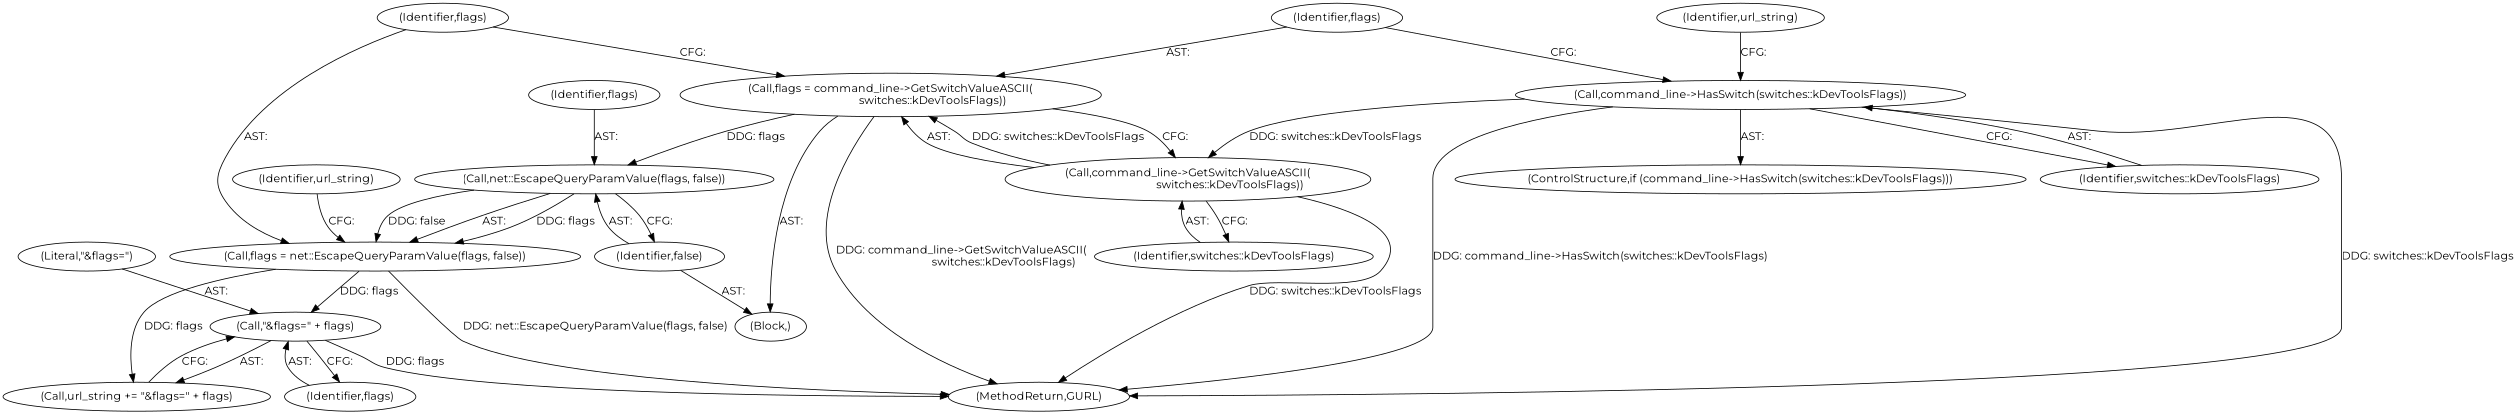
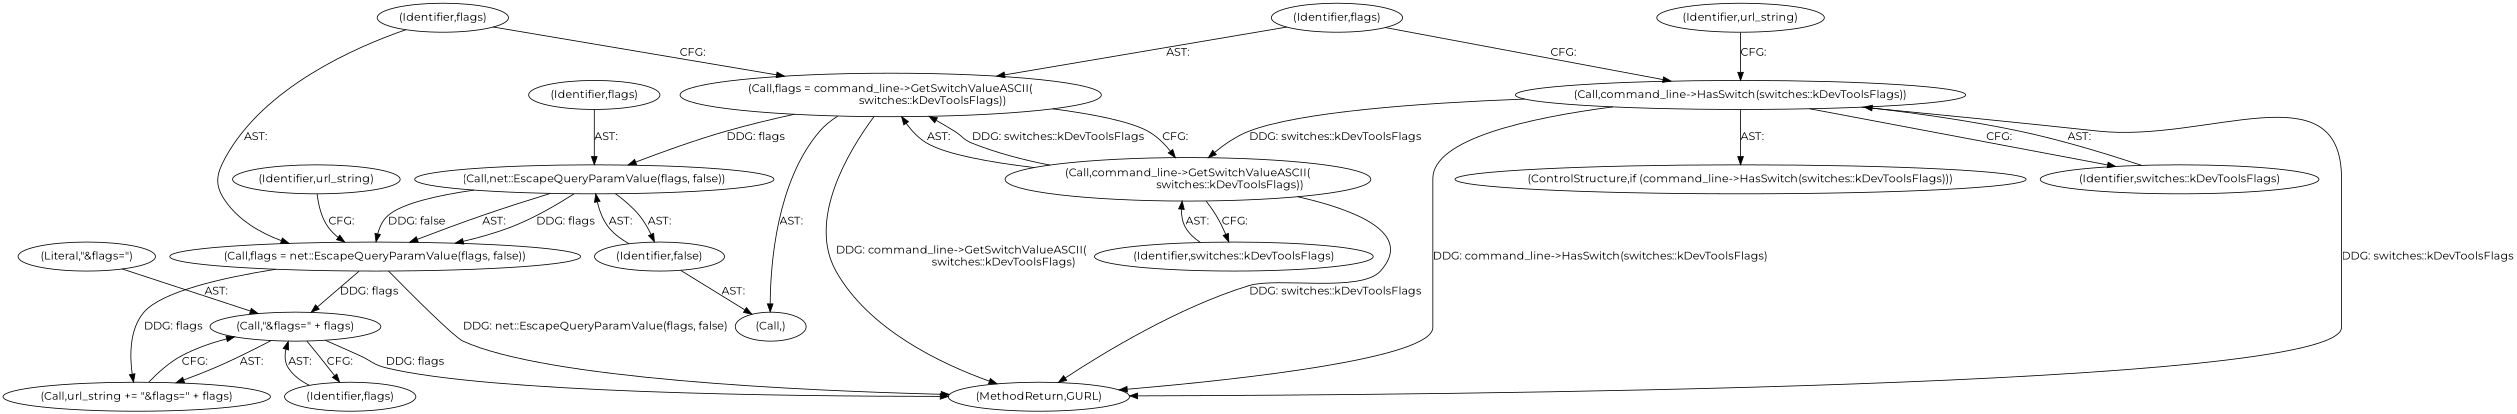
(662, 222) -> (662, 222)
(771, 327) -> (771, 327)
